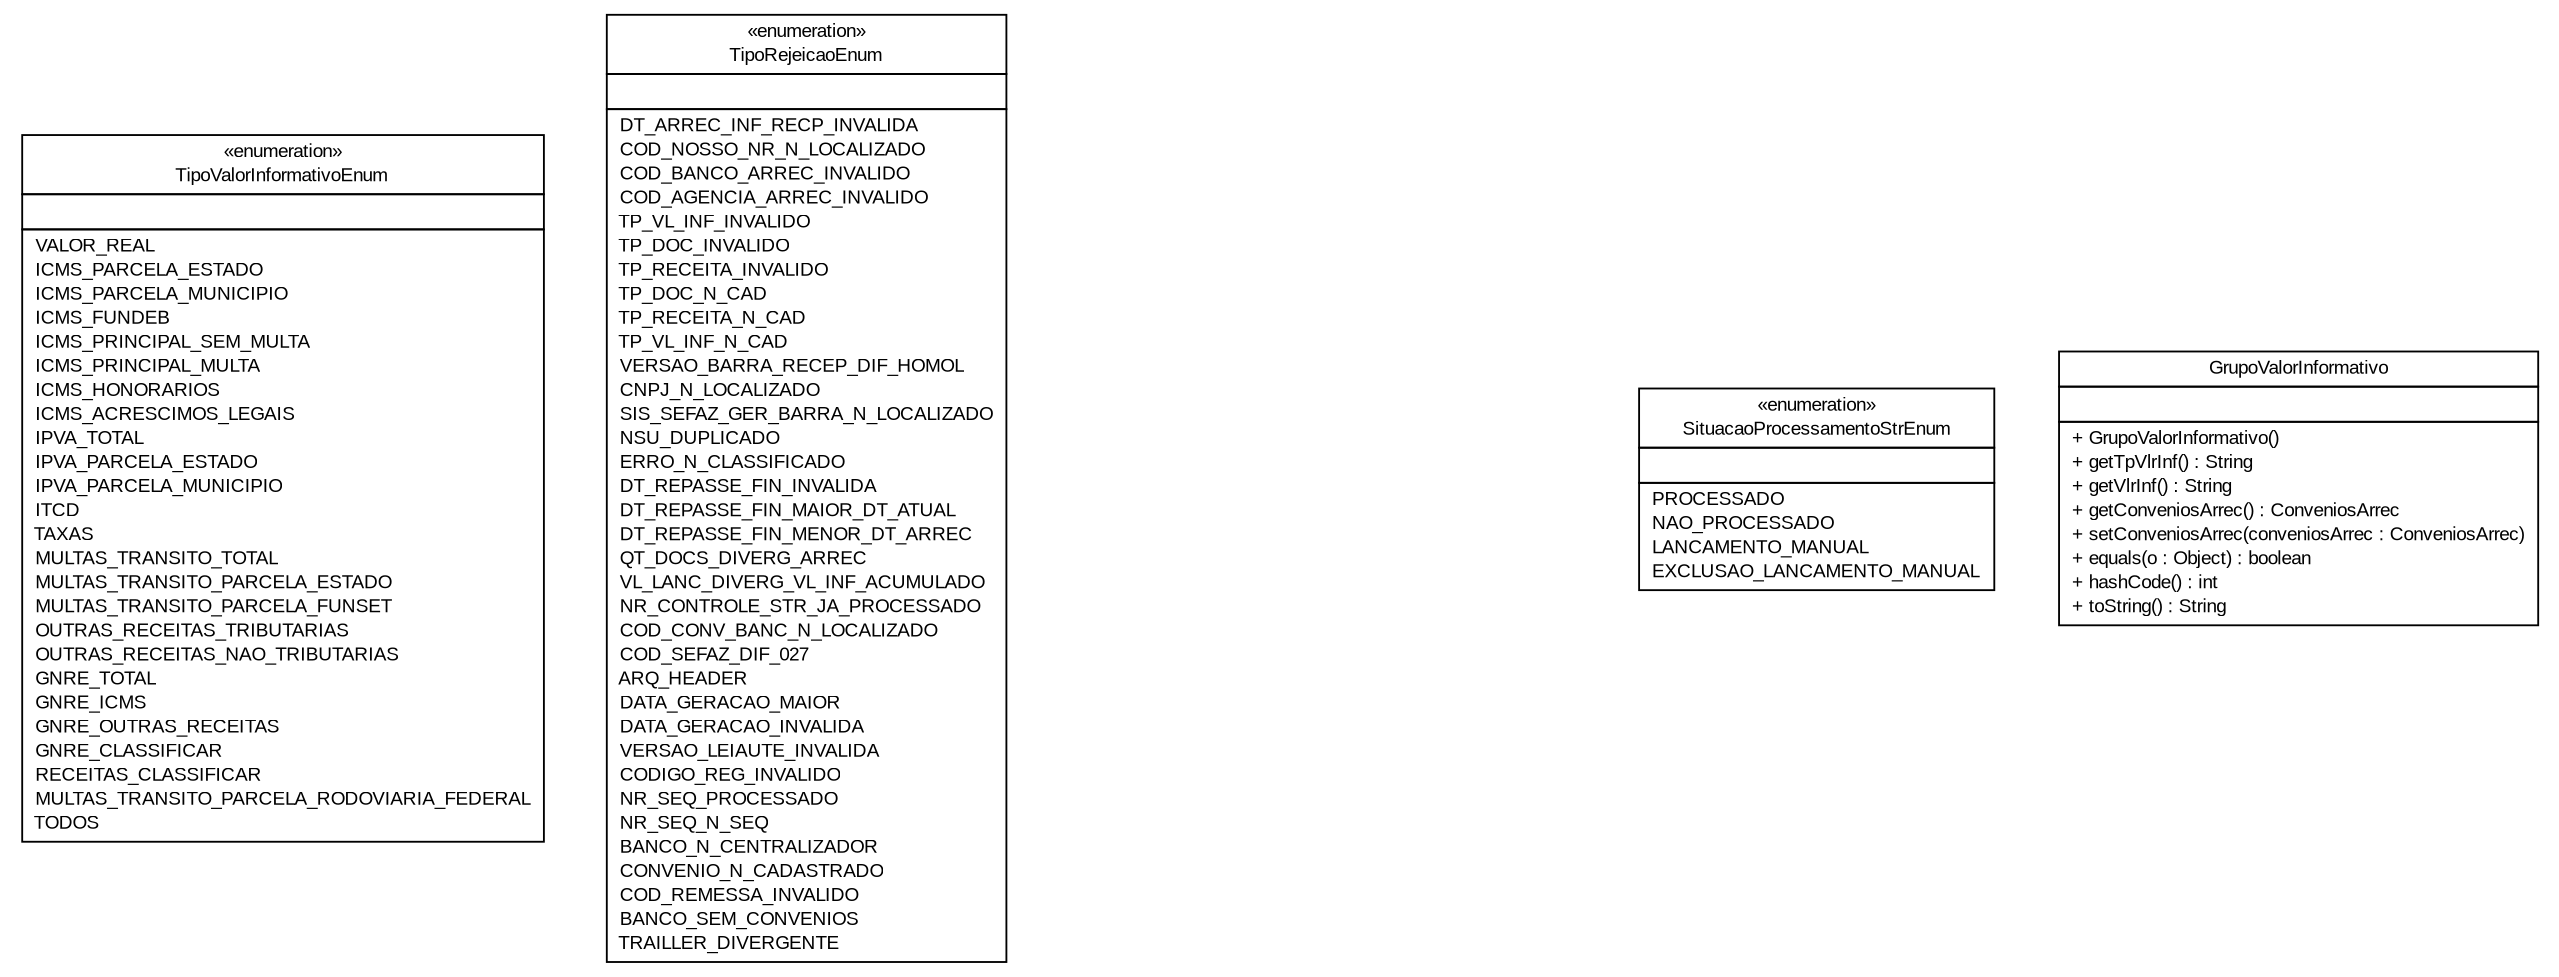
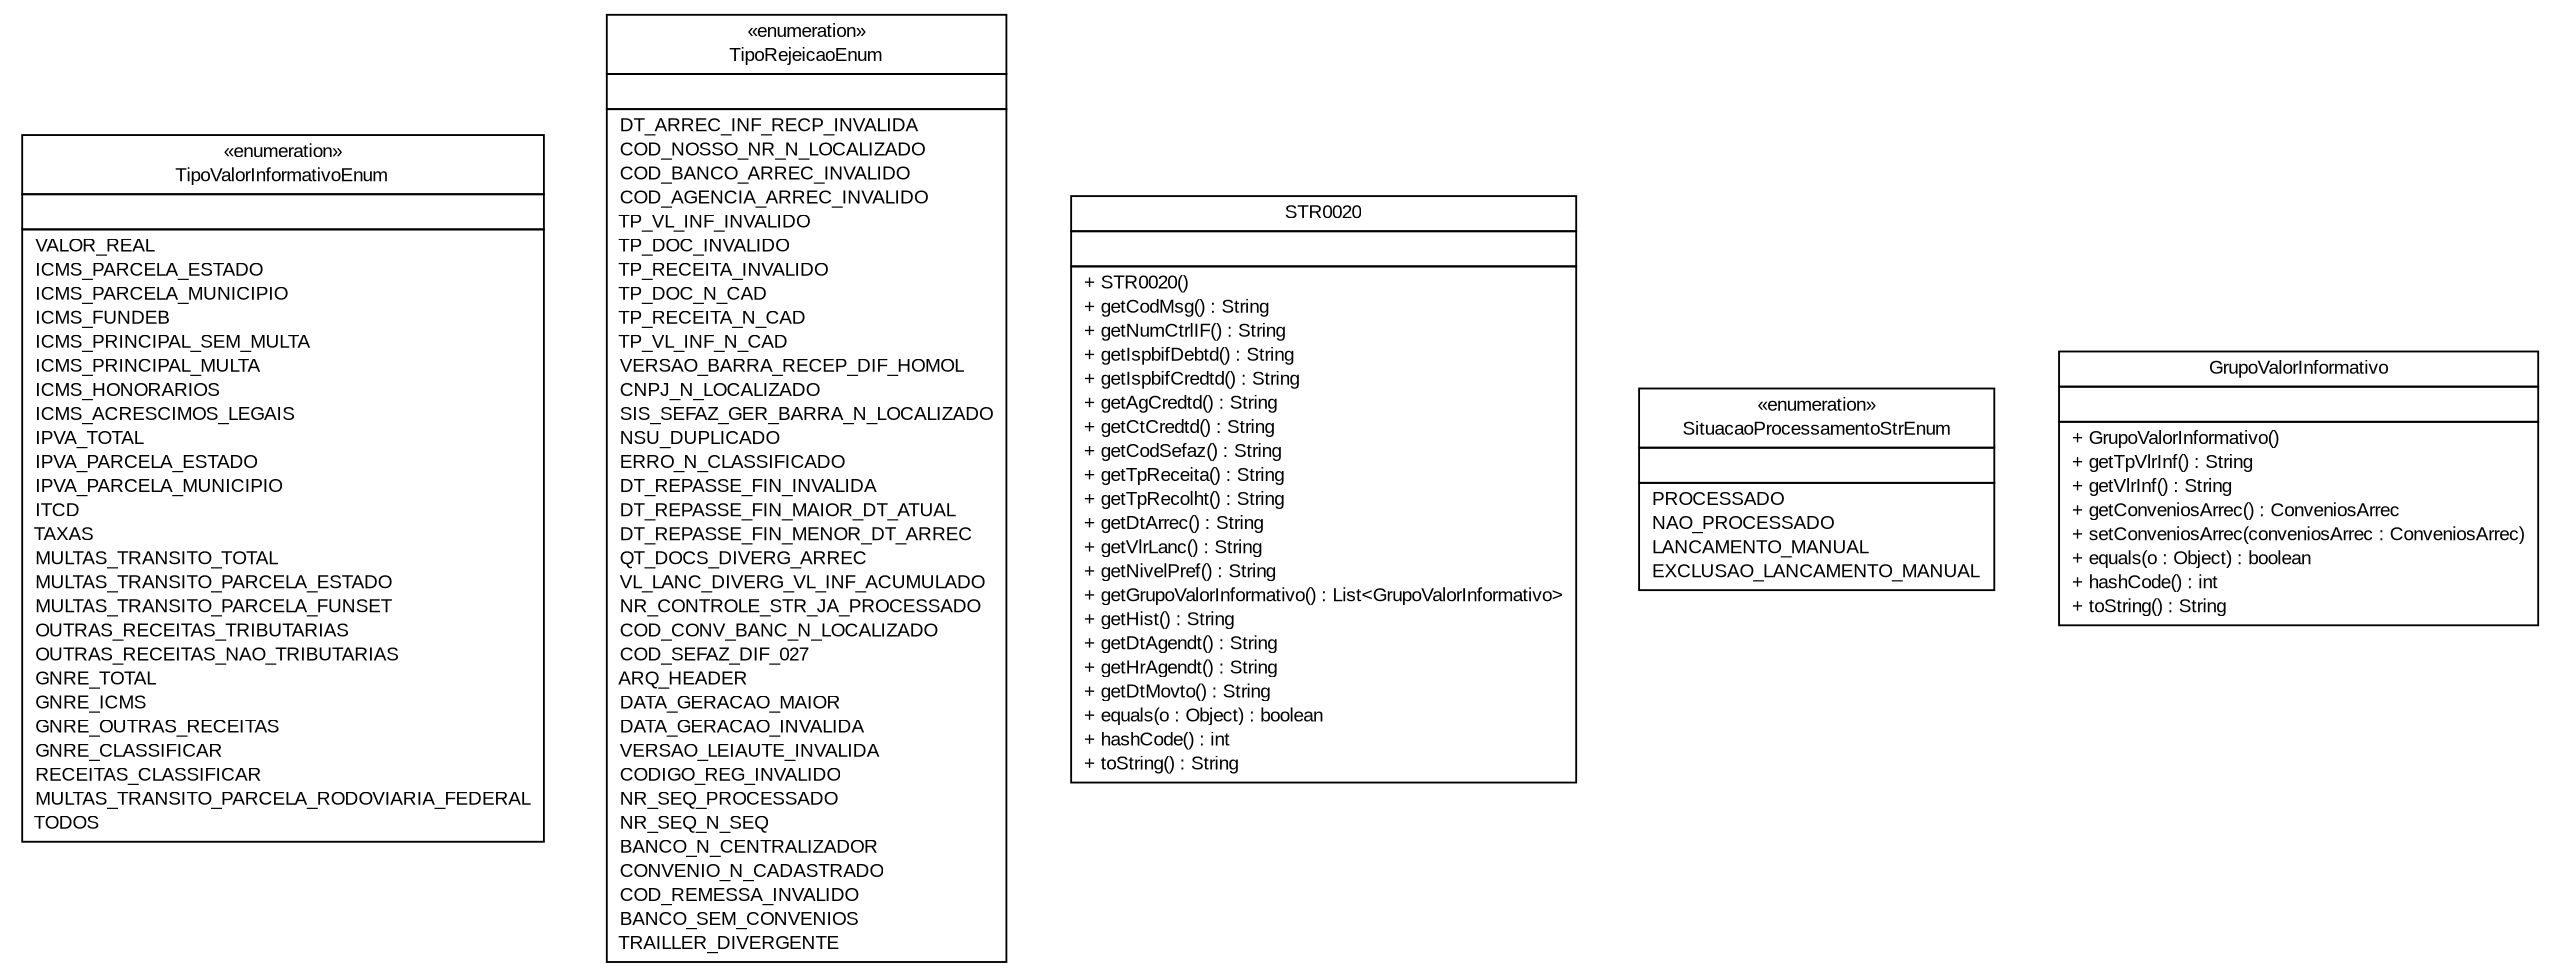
none -> (1323, 488)
